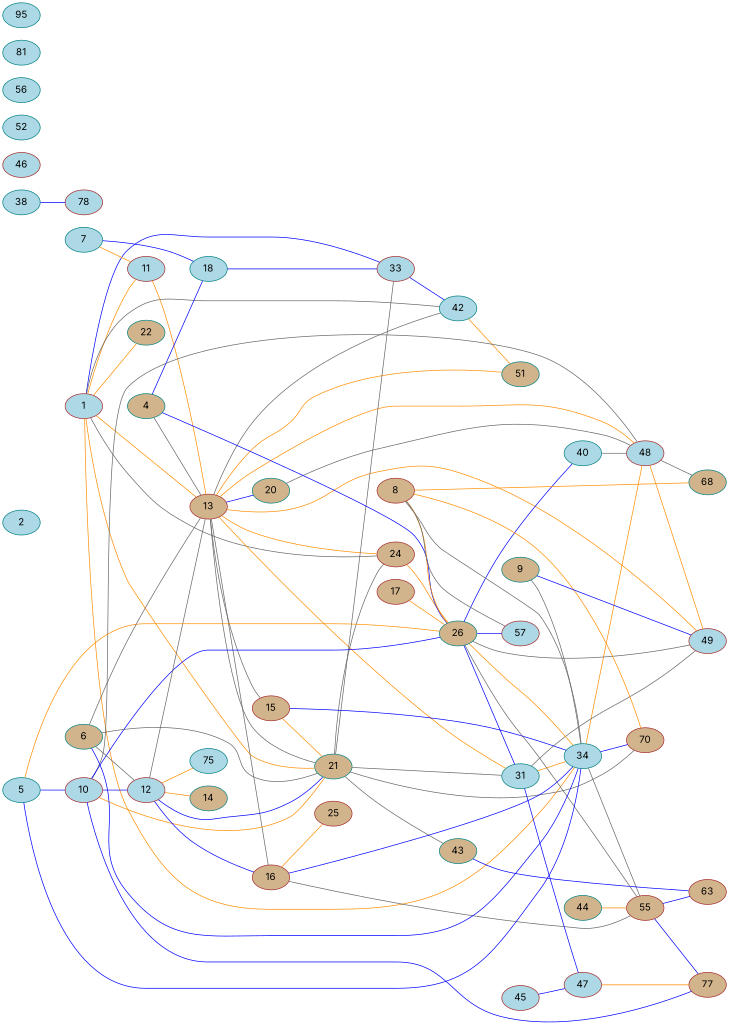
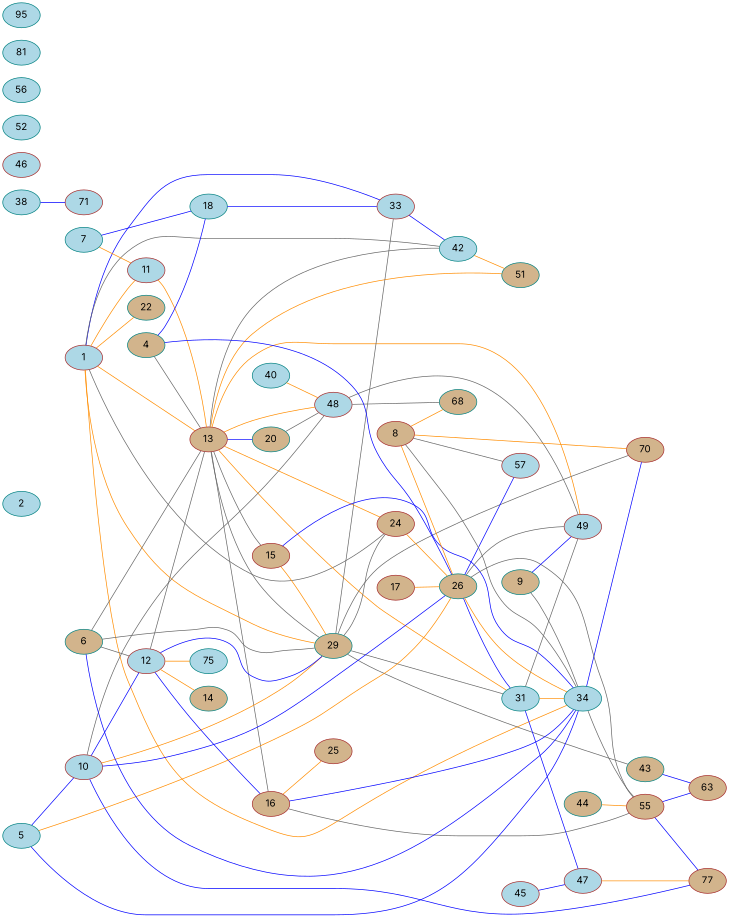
(84, 202) -> (84, 202)
(614, 453) -> (302, 390)
(511, 538) -> none
(676, 547) -> (494, 393)
(613, 612) -> none
(333, 767) -> (333, 646)
